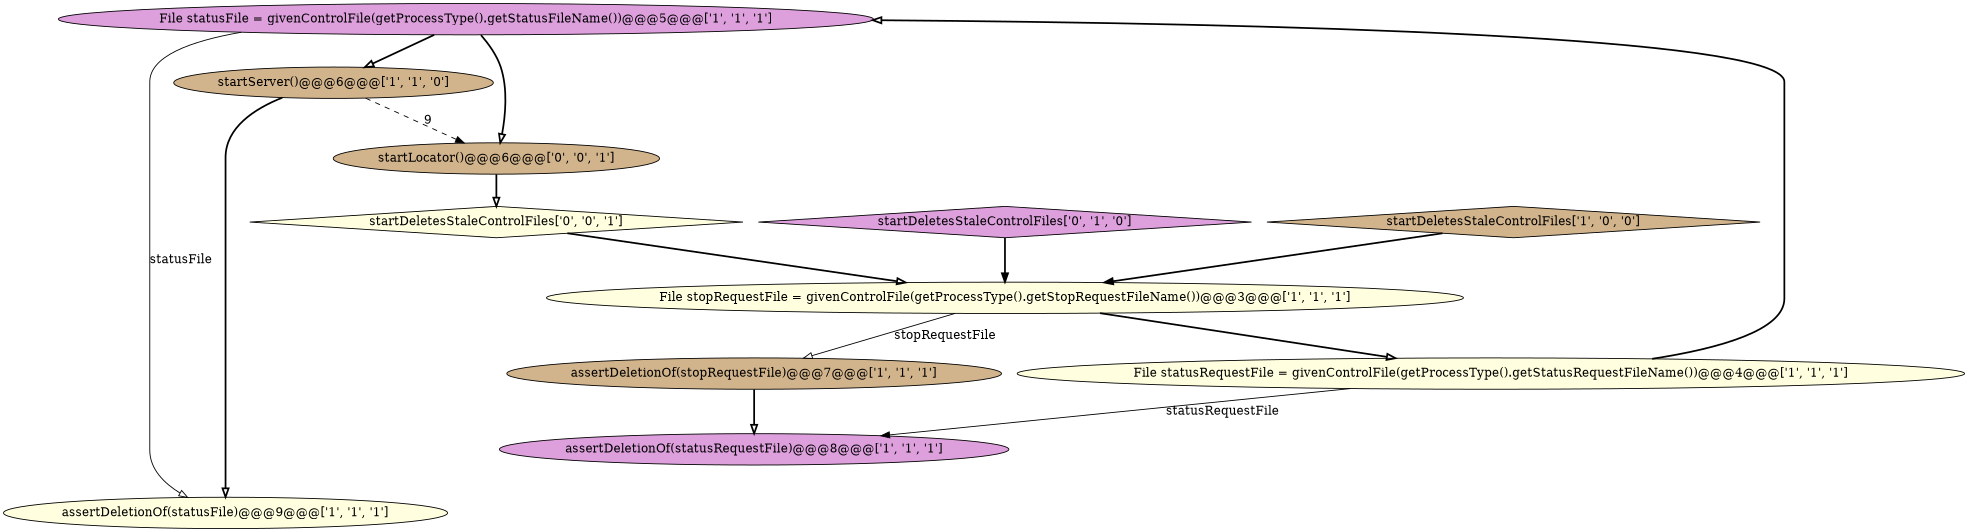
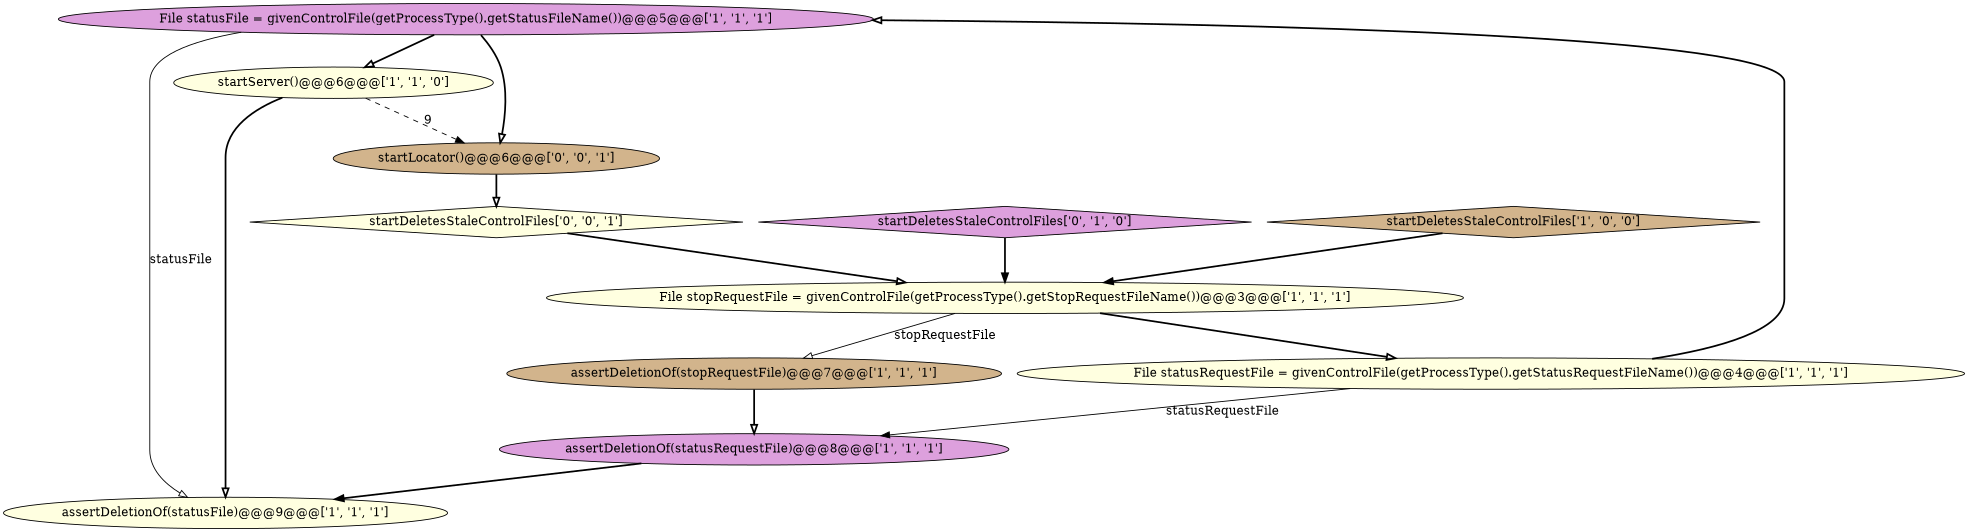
(334, 83) -> (334, 83)
none -> (493, 481)
